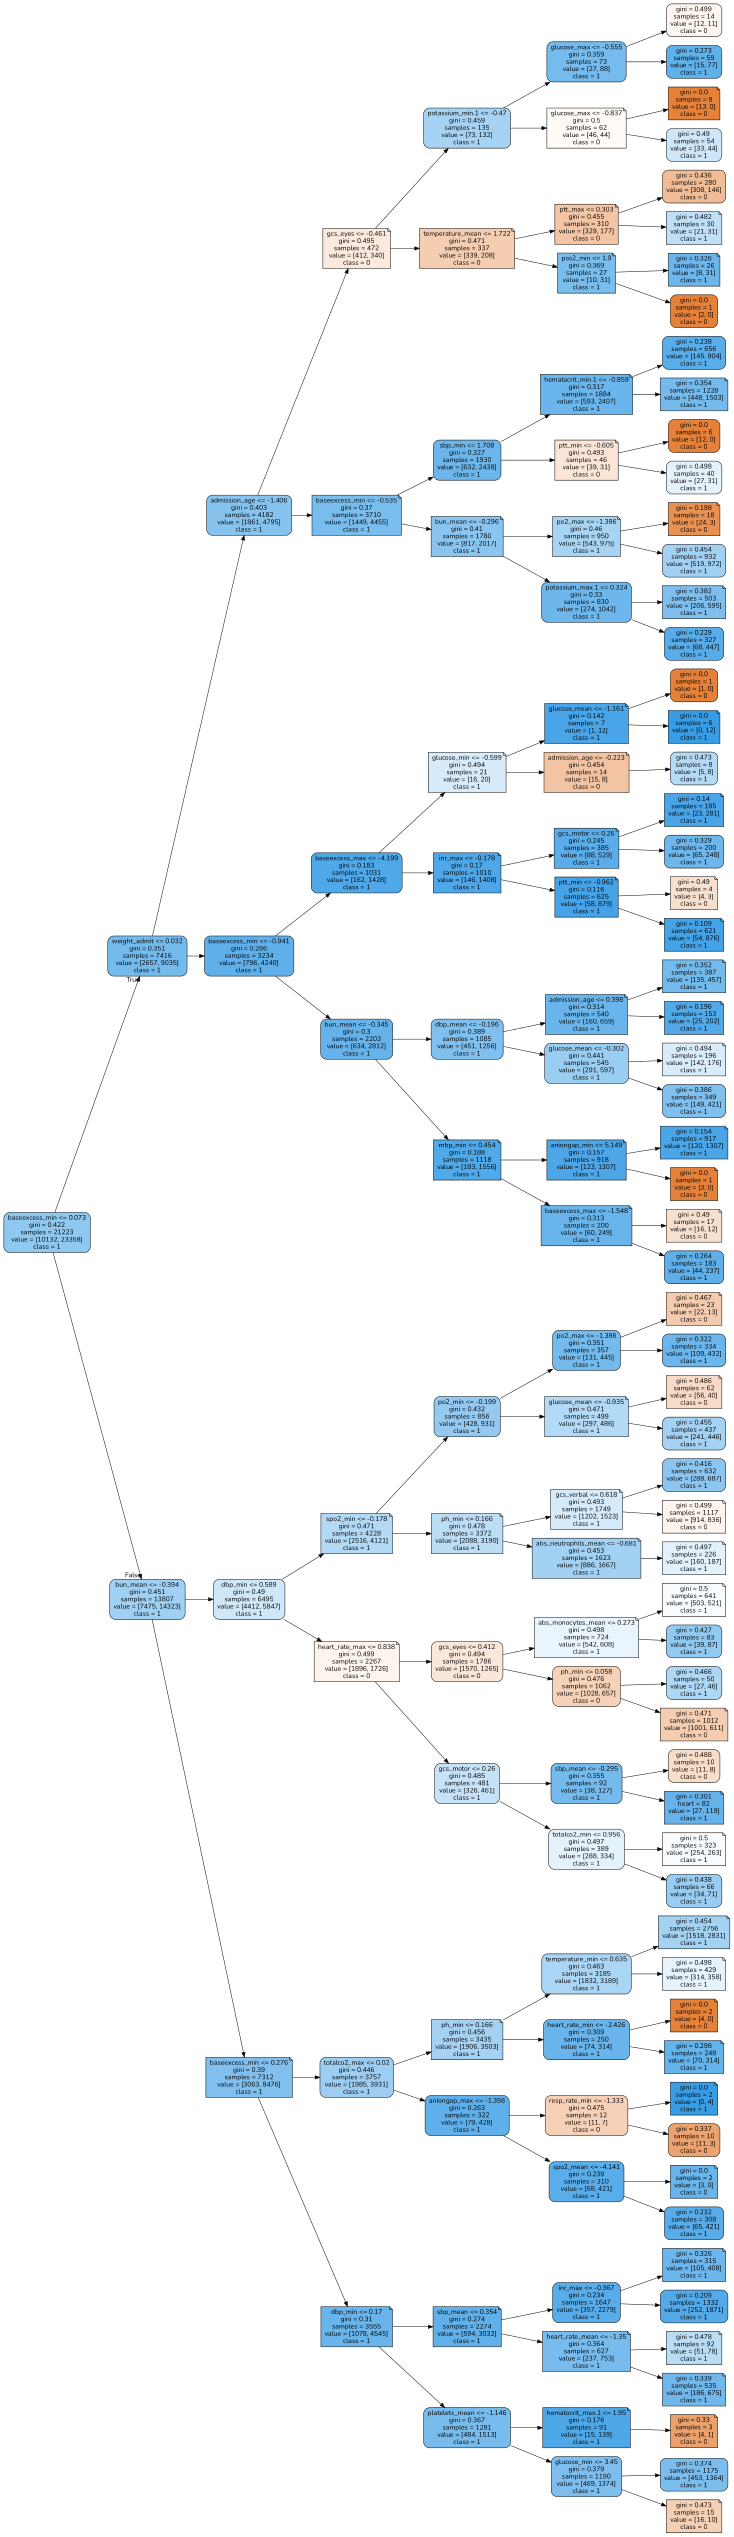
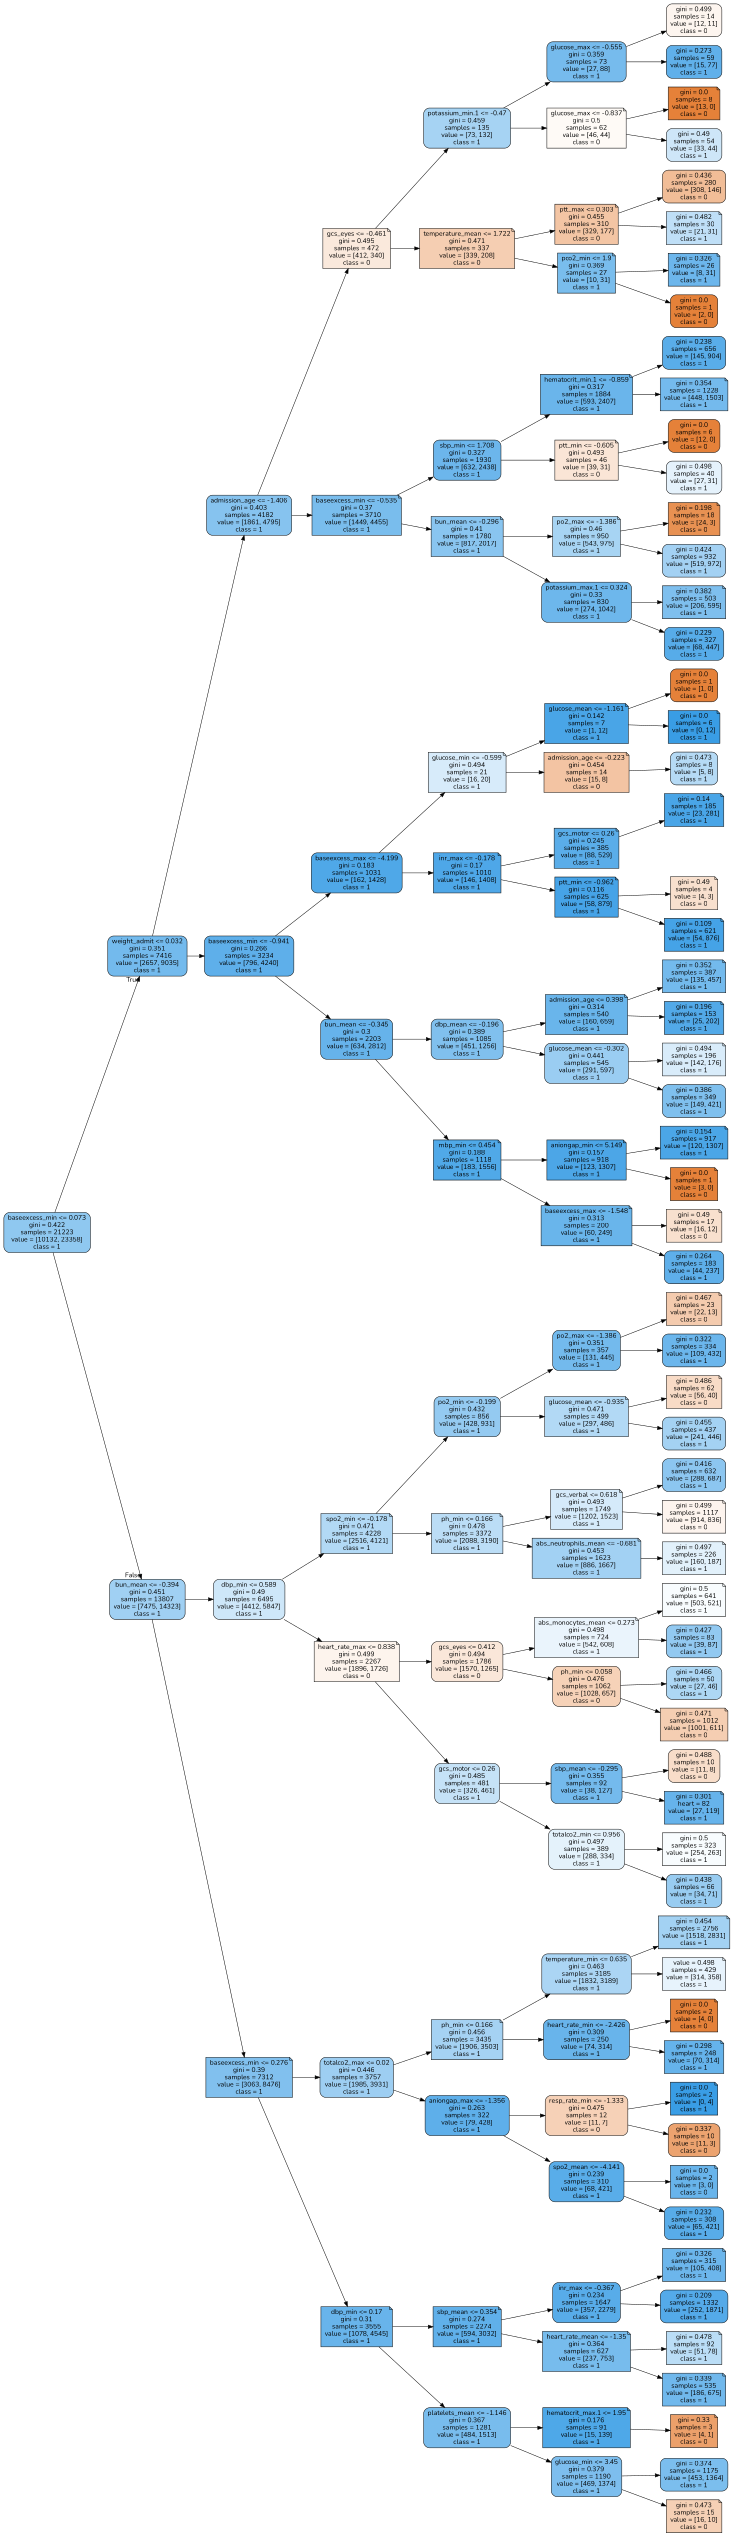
(694, 561) -> (694, 561)
(694, 852) -> none
(694, 1974) -> (694, 1974)
